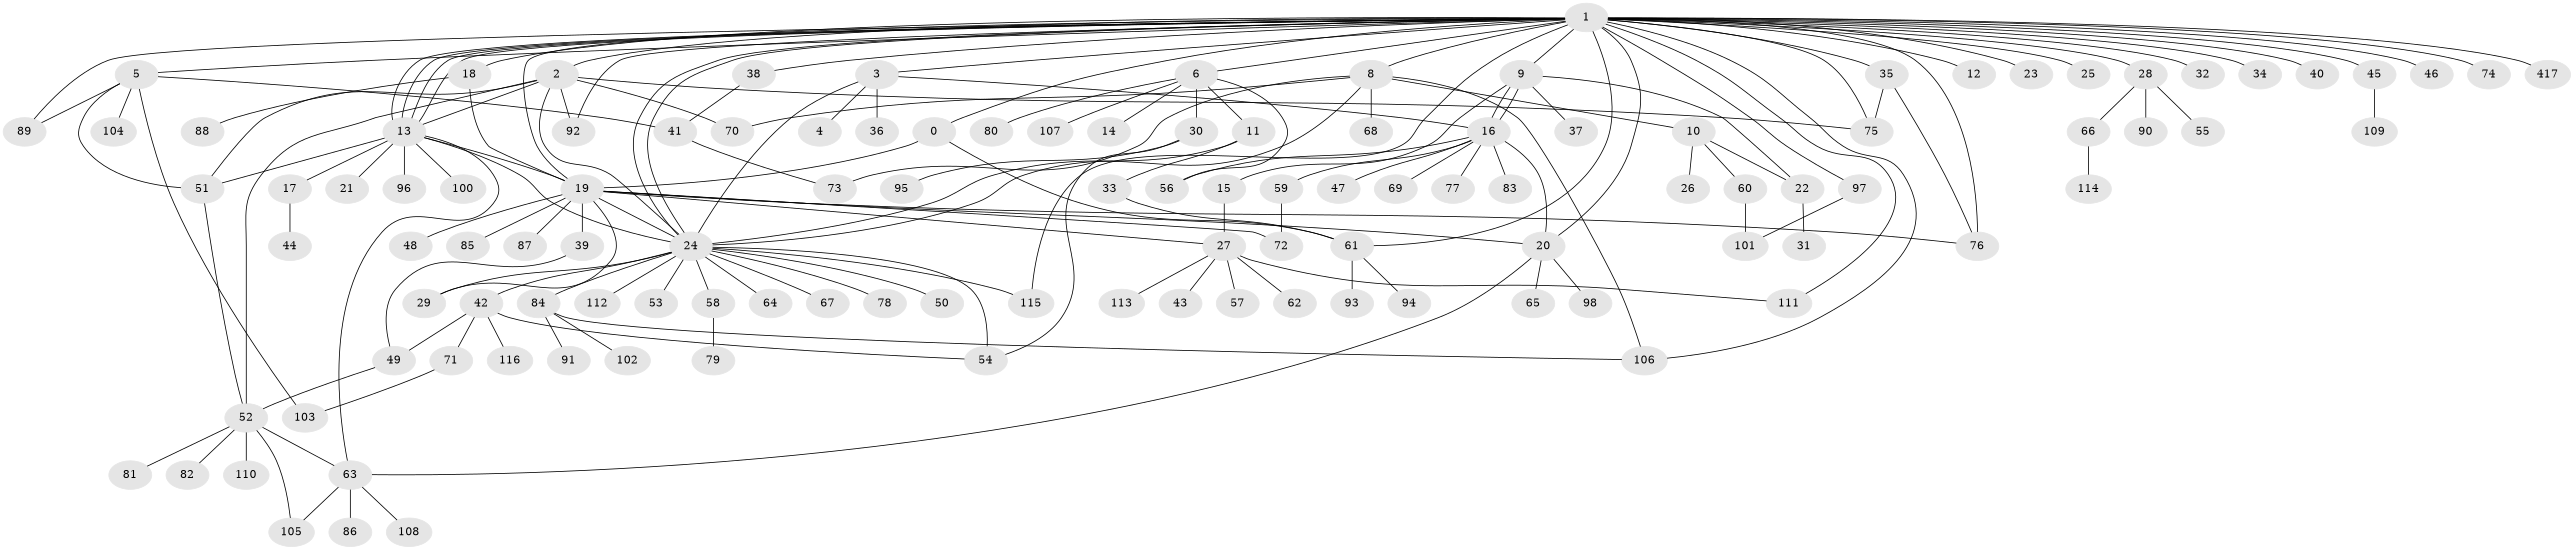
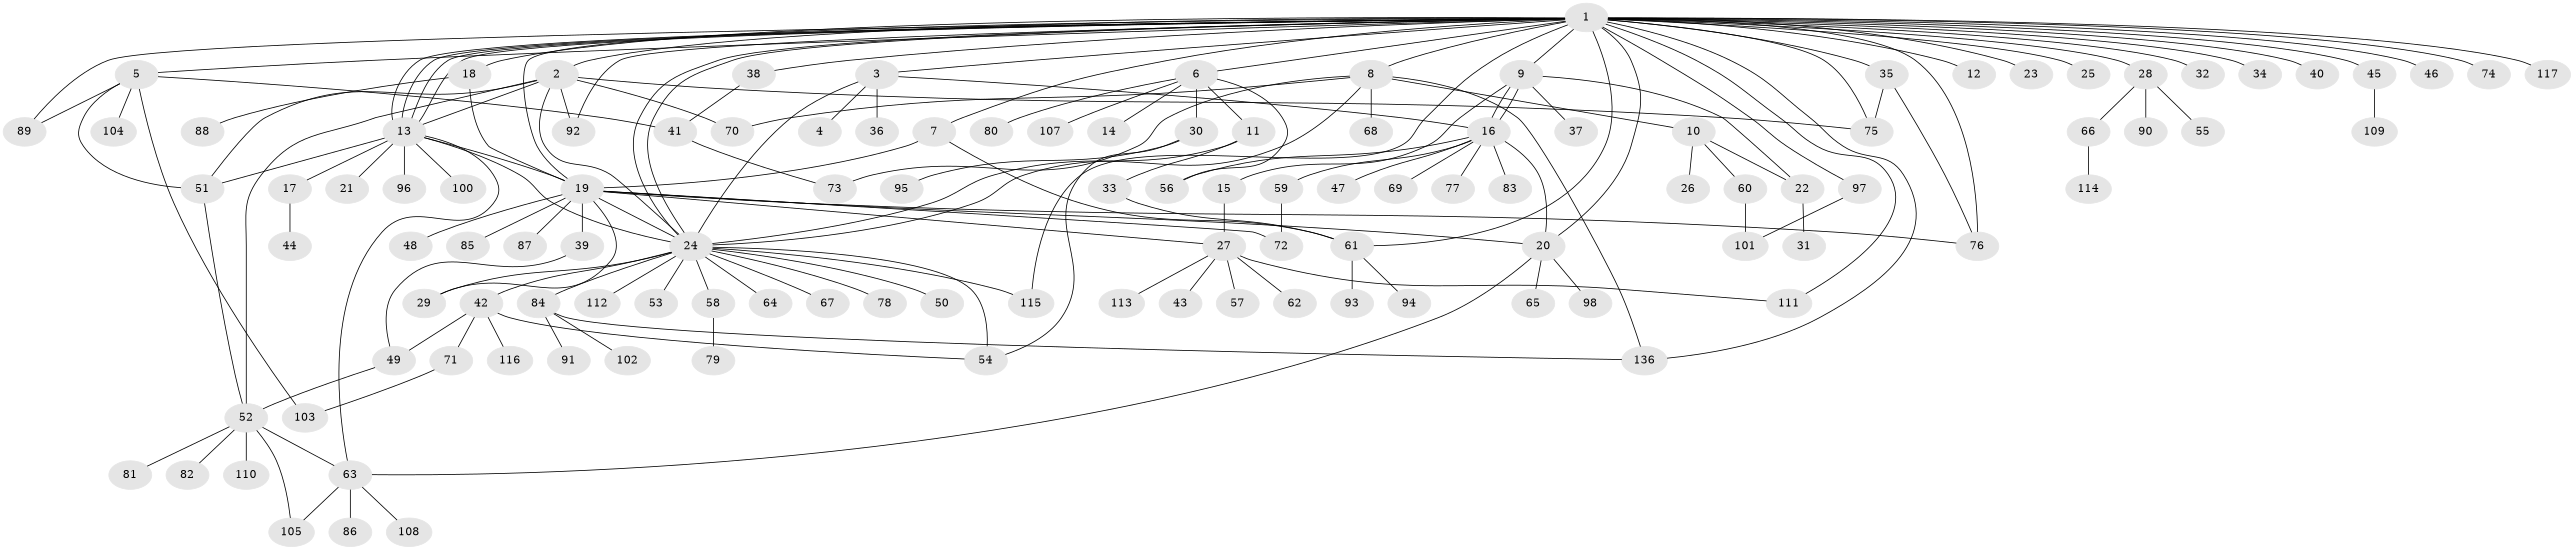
(2548, 75) -> (2548, 75)
(934, 132) -> (934, 132)
(1645, 361) -> (1645, 361)
